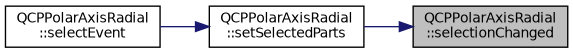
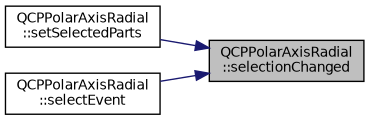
(178, 27) -> (178, 78)
